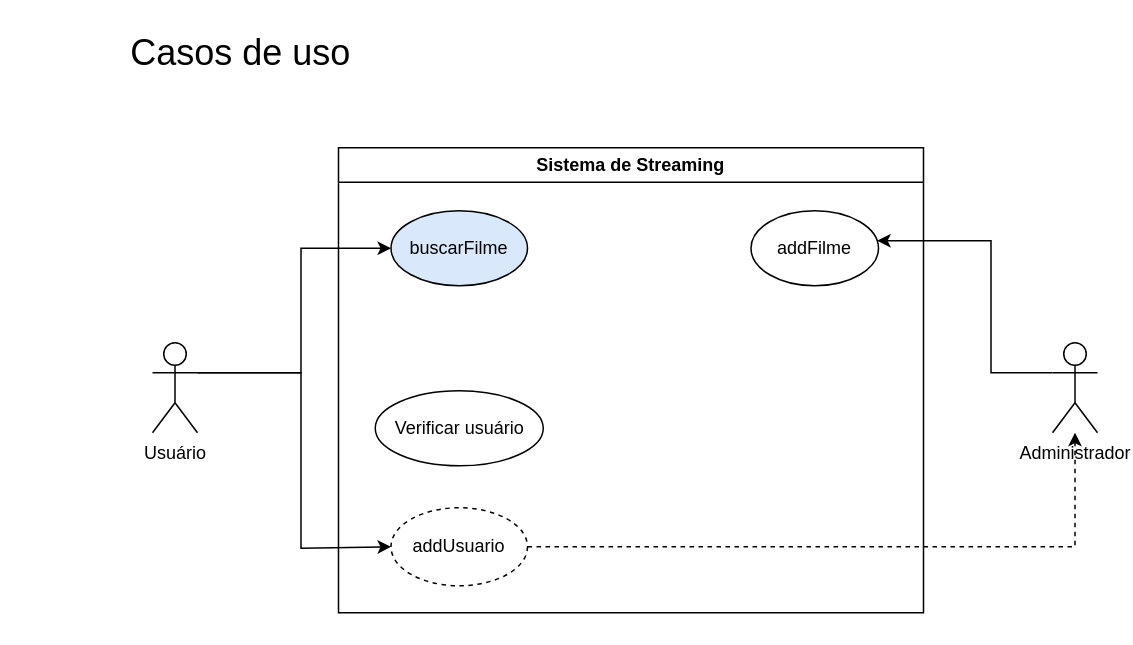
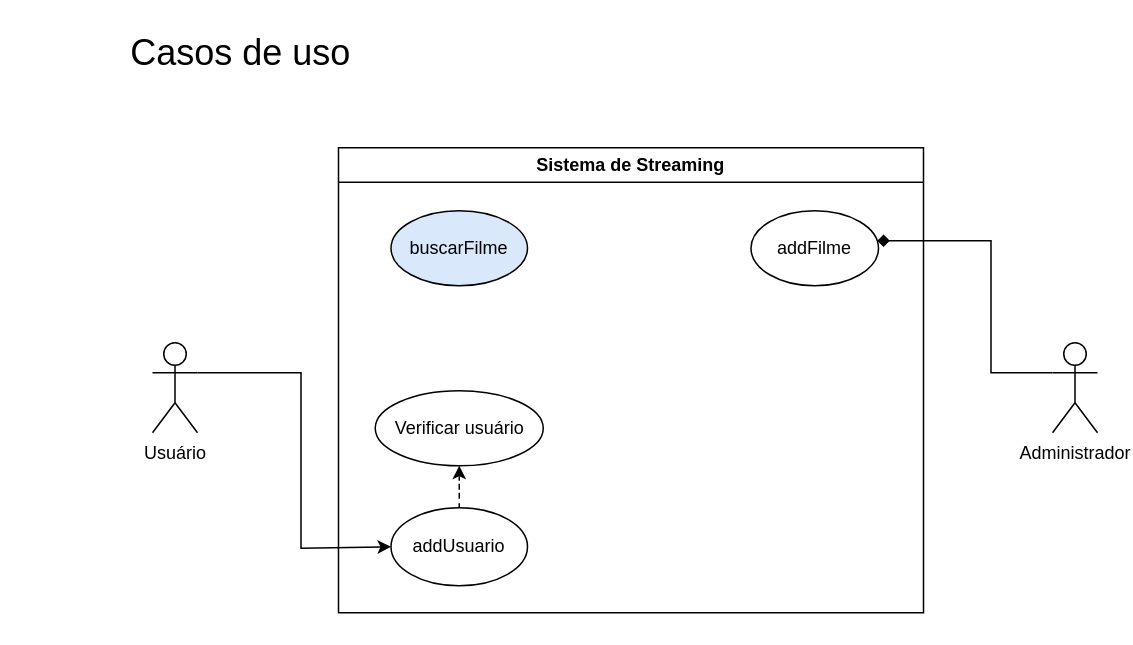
(889, 241) -> (890, 241)
(301, 269) -> none
(459, 547) -> (459, 547)
(853, 547) -> (459, 482)
